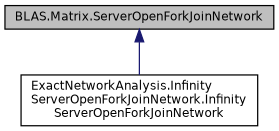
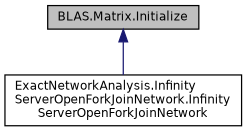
(139, 17) -> (123, 17)
